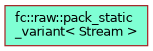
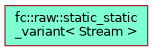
(76, 26) -> (76, 26)
